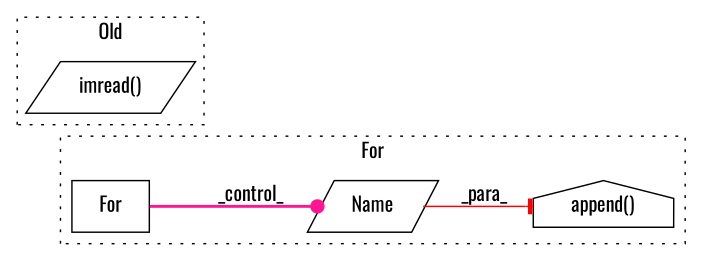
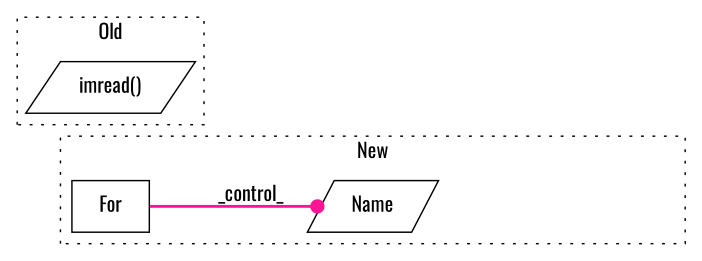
(373, 153) -> (373, 153)
(603, 206) -> none
